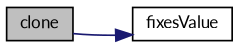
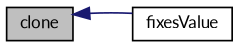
(94, 35) -> (111, 13)
